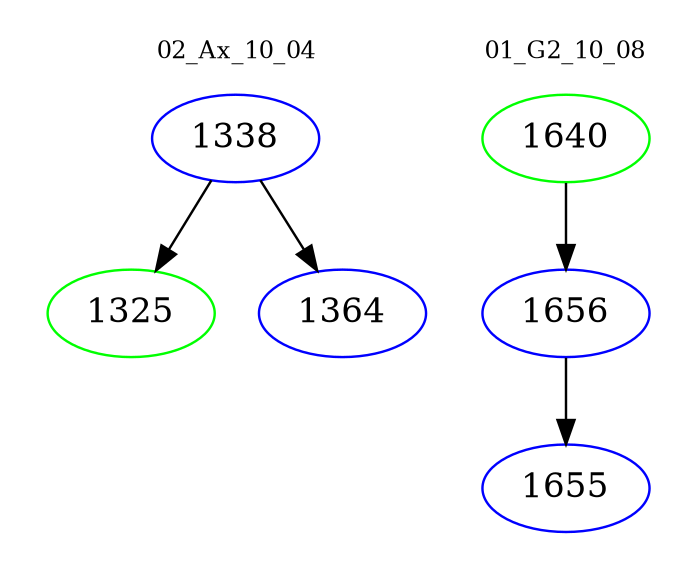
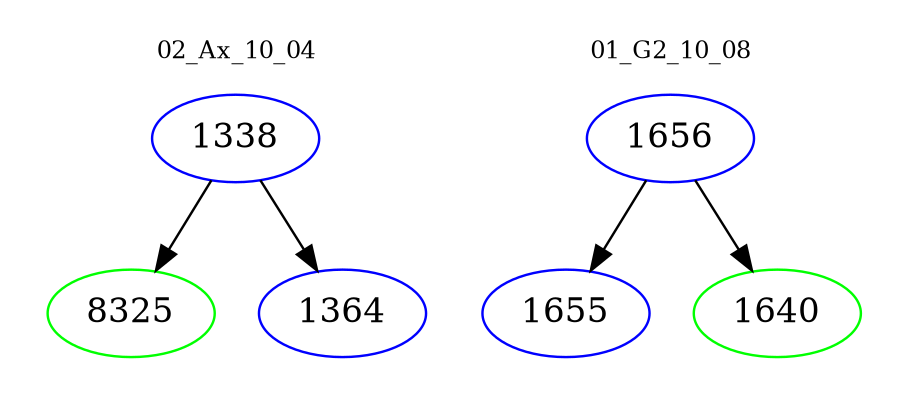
(566, 214) -> (717, 215)
(131, 313) -> (131, 313)
